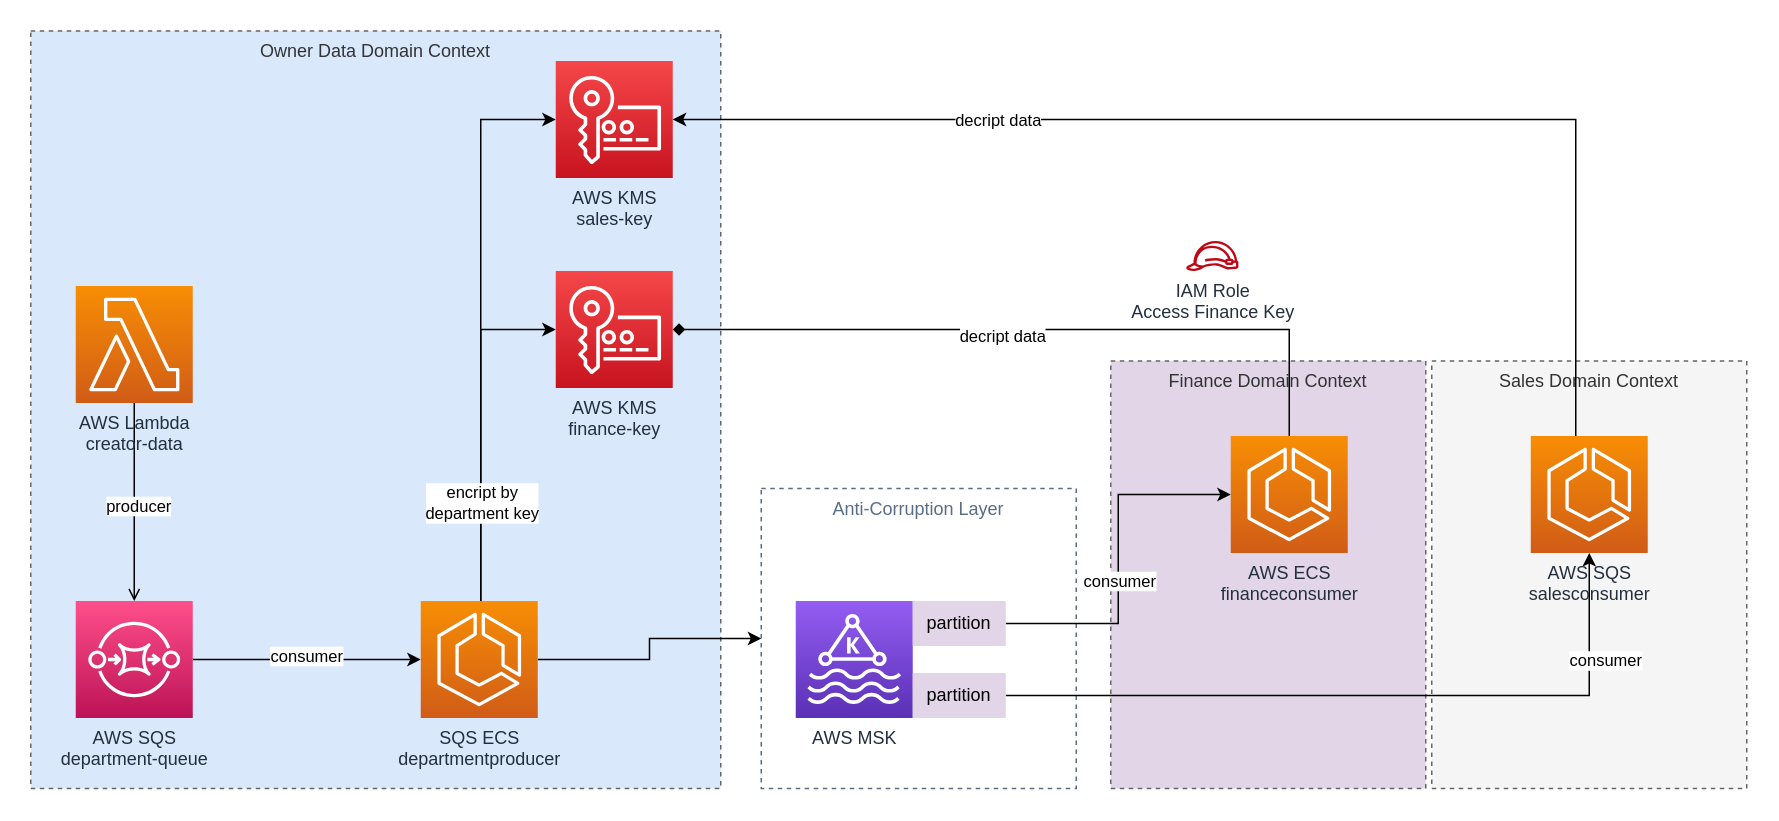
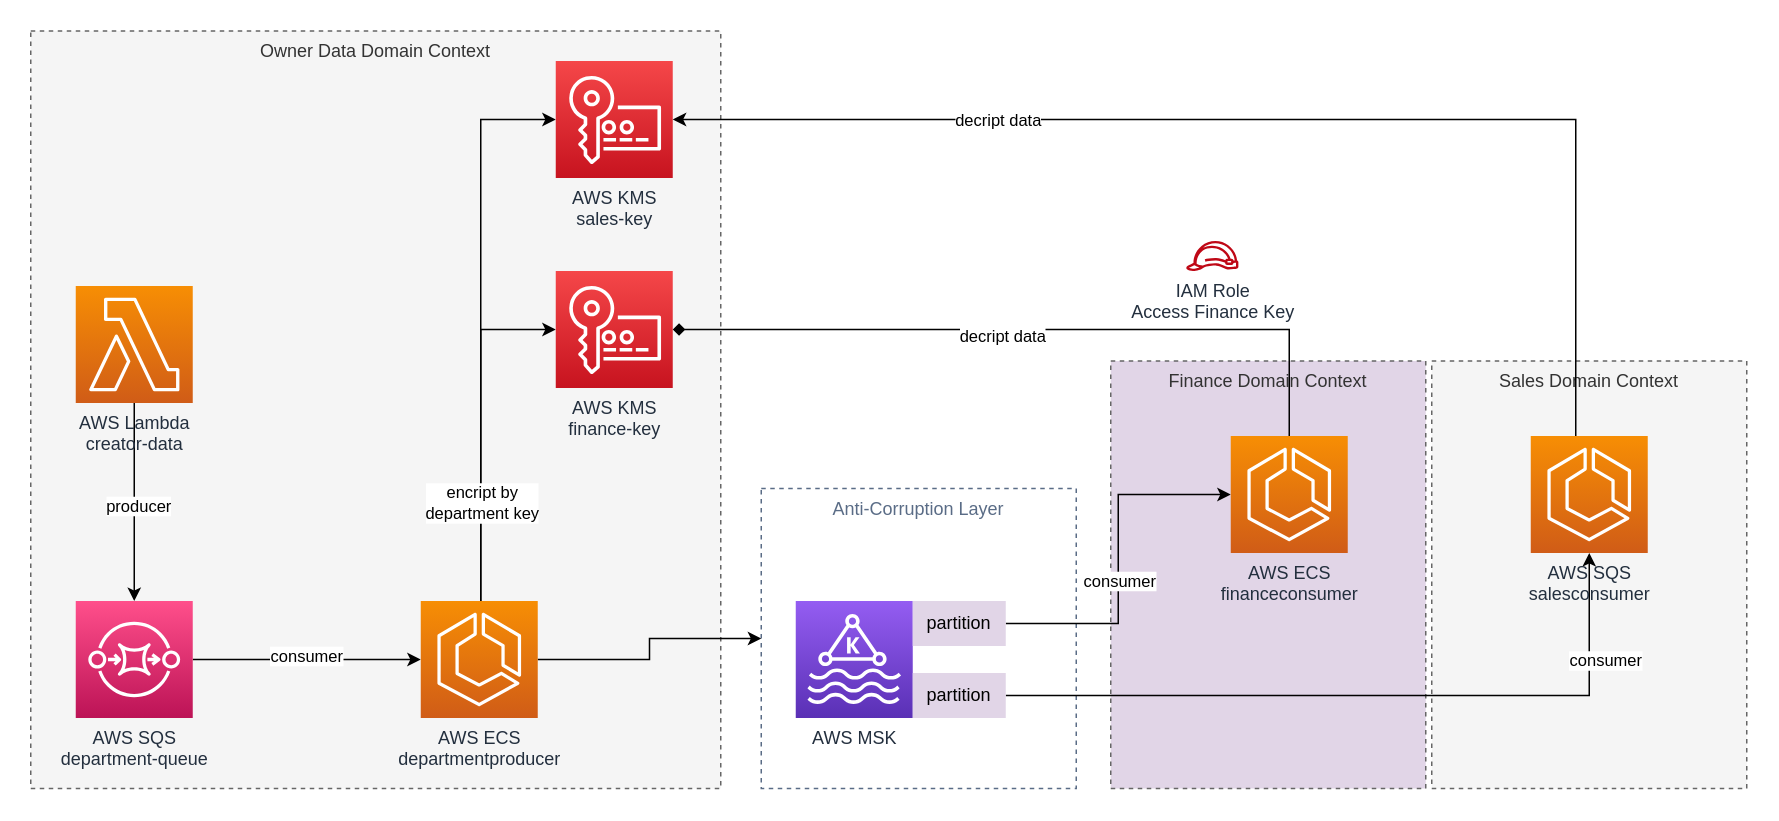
(376, 410) -> (376, 410)
(134, 591) -> (134, 589)
(480, 750) -> (480, 750)
